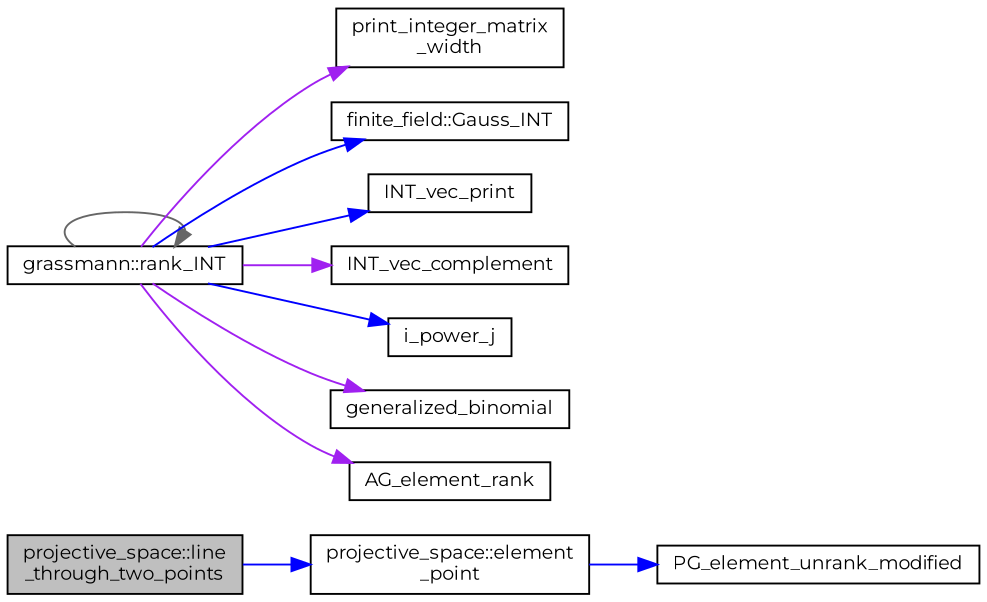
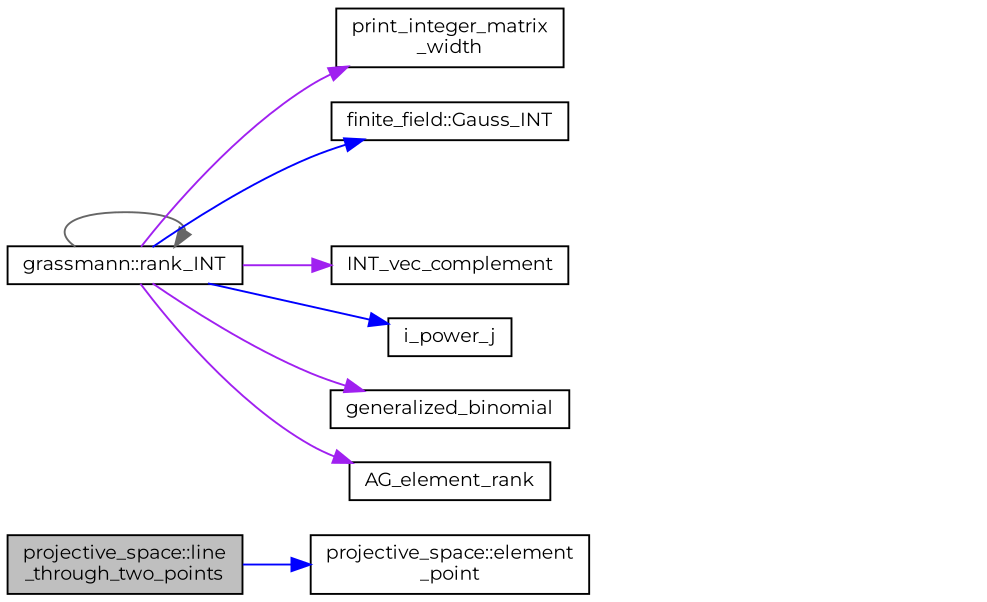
(450, 193) -> none
(818, 565) -> none
